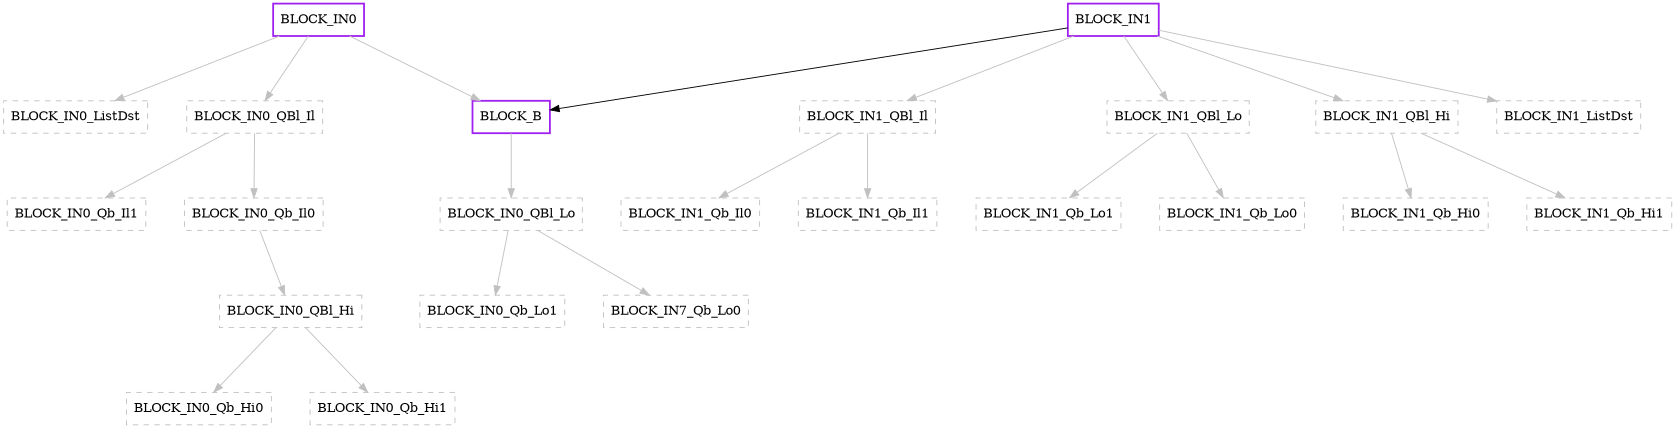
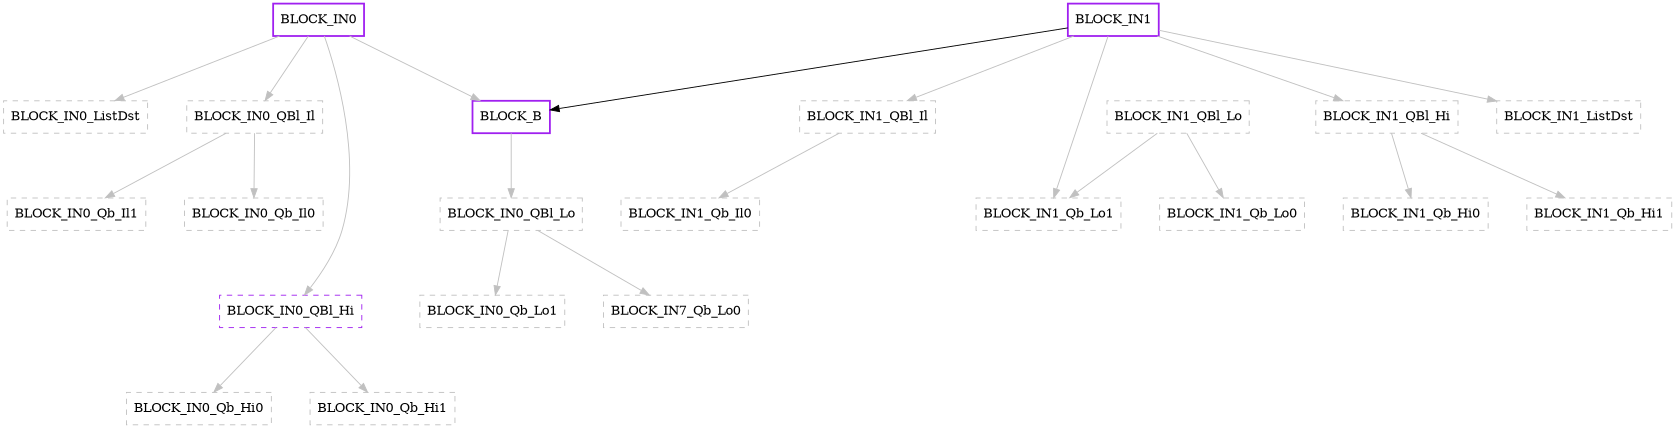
(1143, 64) -> (1082, 113)
(868, 214) -> none
(271, 258) -> (349, 165)
(291, 311) -> (291, 311)
